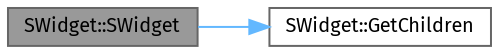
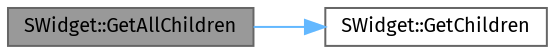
(103, 27) -> (131, 27)
